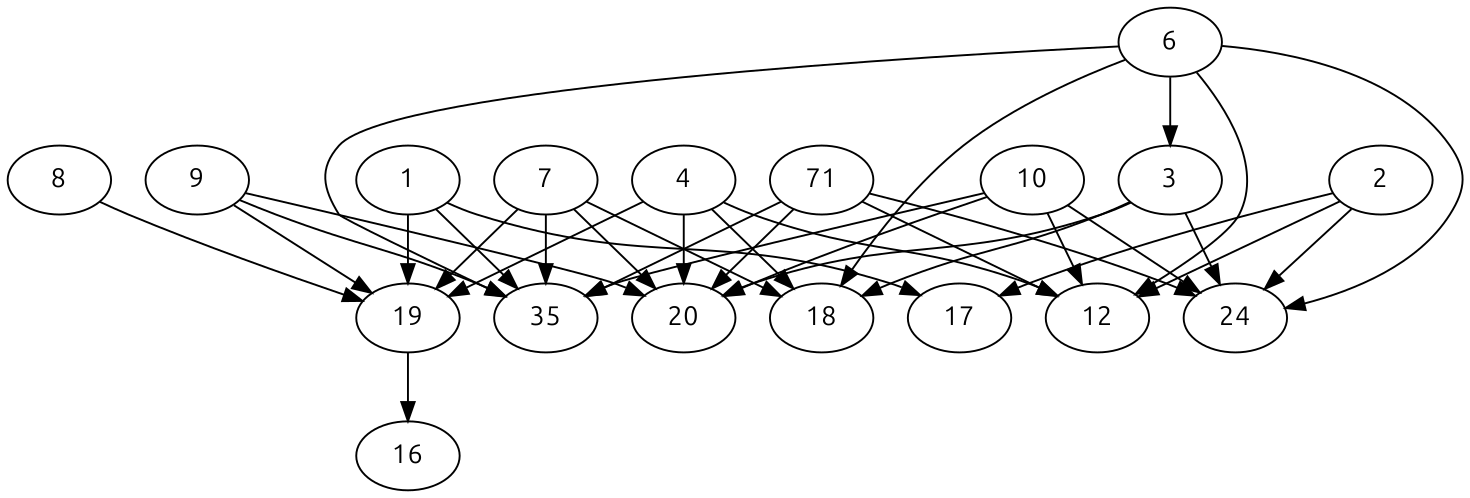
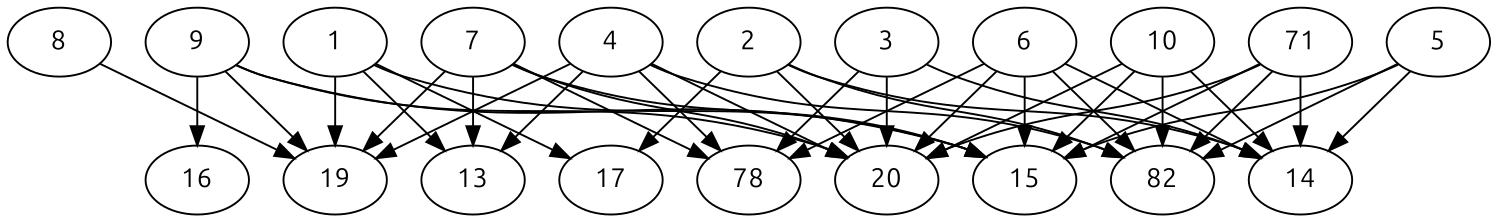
none -> (1438, 42)
none -> (797, 91)
(1170, 102) -> (963, 104)
none -> (473, 180)
(546, 318) -> (1025, 180)
(822, 318) -> (749, 180)
(1097, 318) -> (1163, 180)
(1235, 318) -> (1300, 180)
(408, 377) -> (197, 98)
